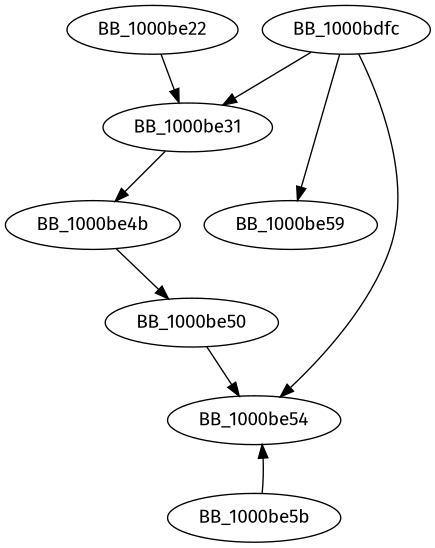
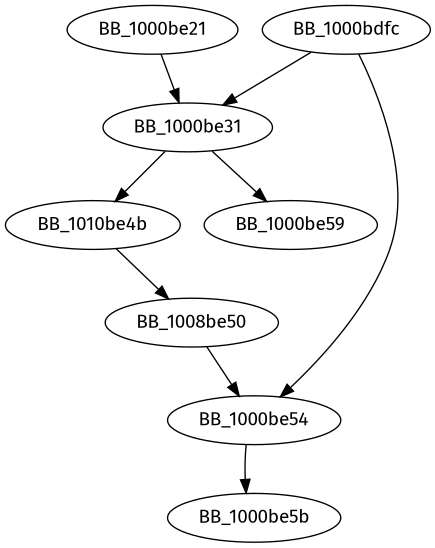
(152, 30) -> (152, 30)
(320, 121) -> (234, 172)
(93, 225) -> (93, 225)
(192, 323) -> (192, 323)
(263, 476) -> (245, 462)
